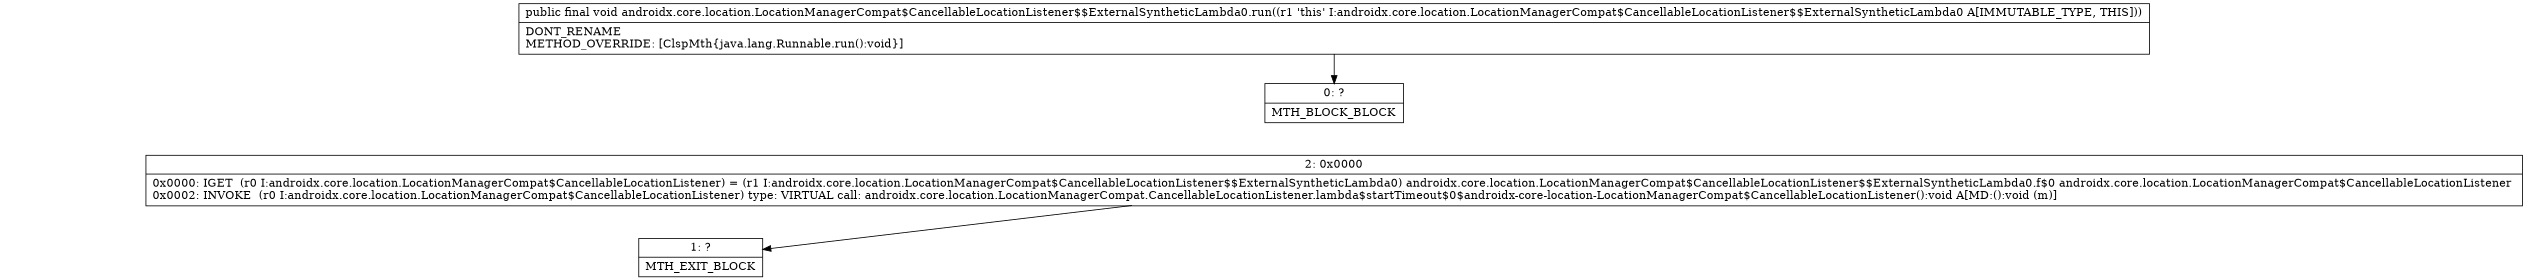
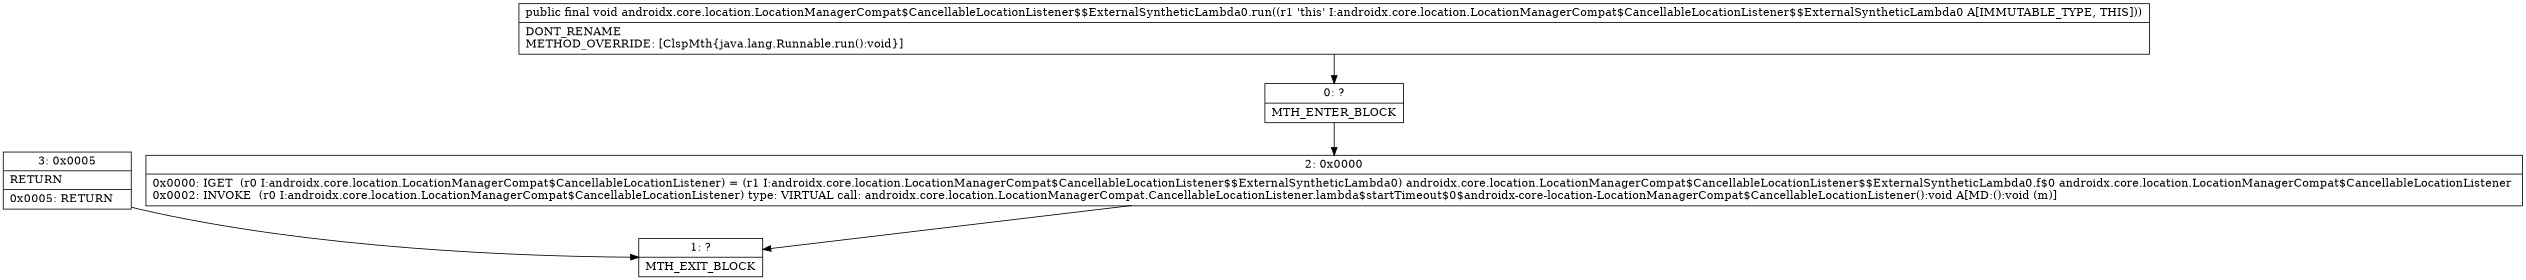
(1334, 113) -> (1334, 113)
none -> (1334, 135)
none -> (67, 181)
